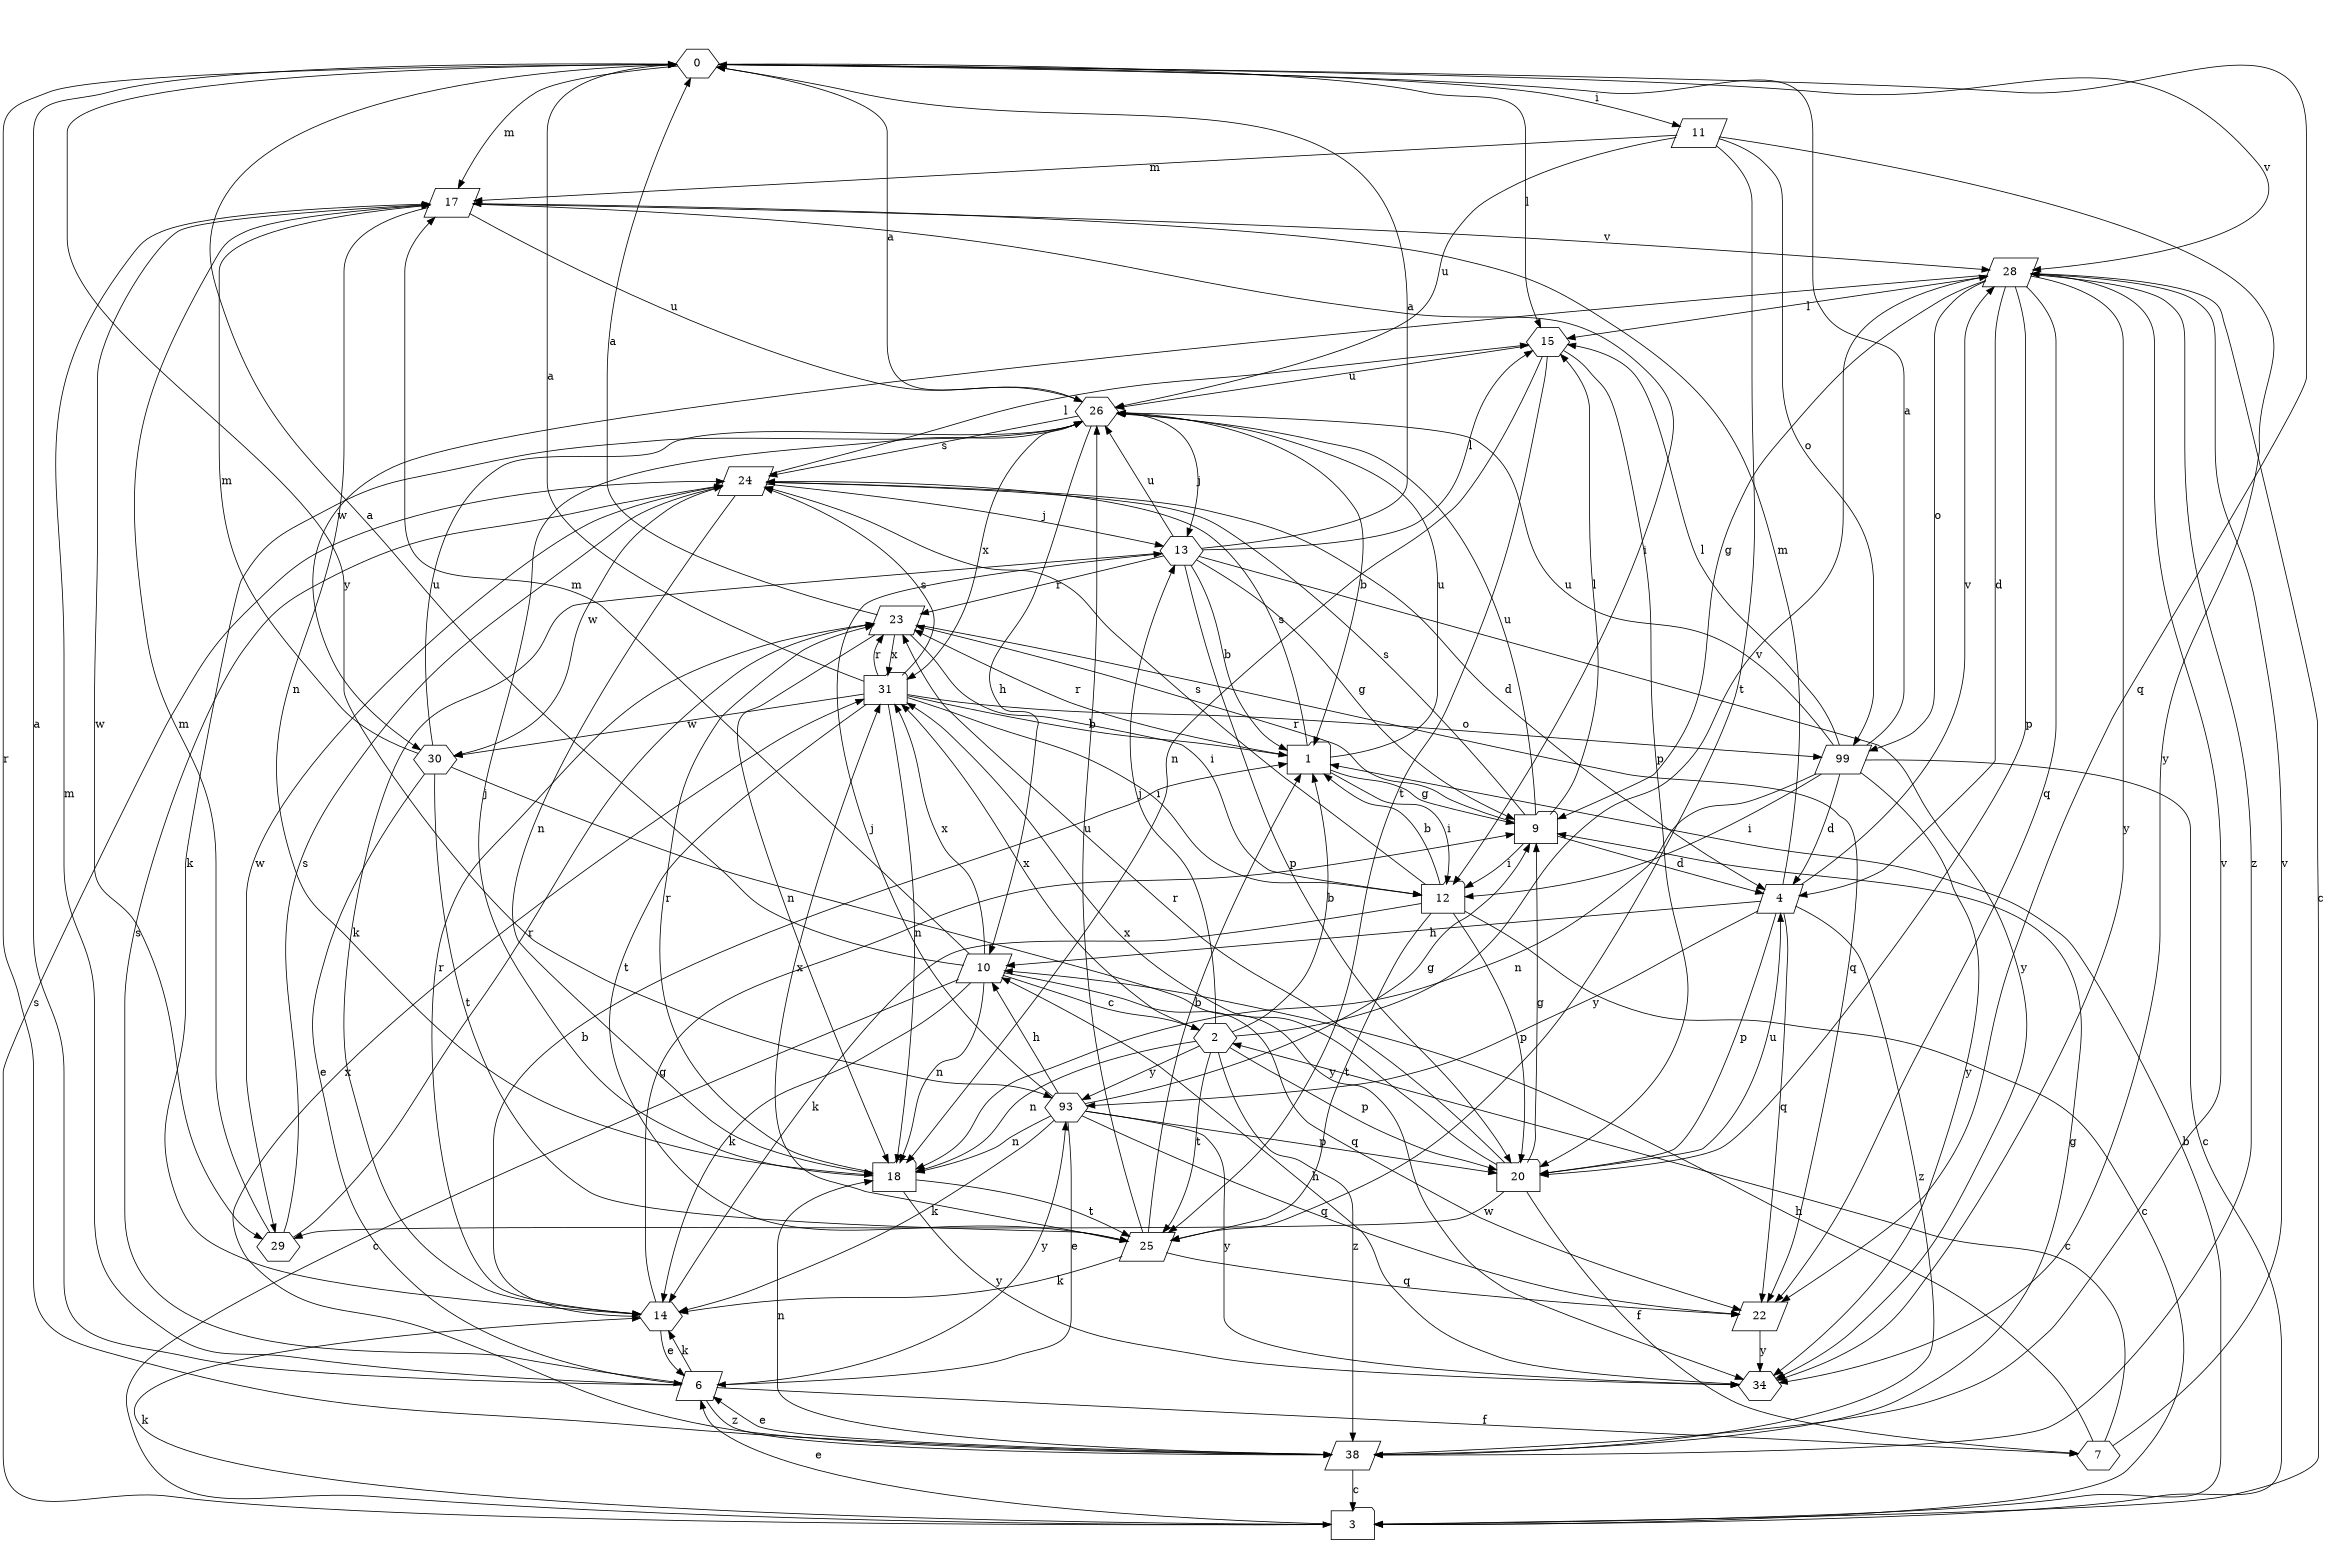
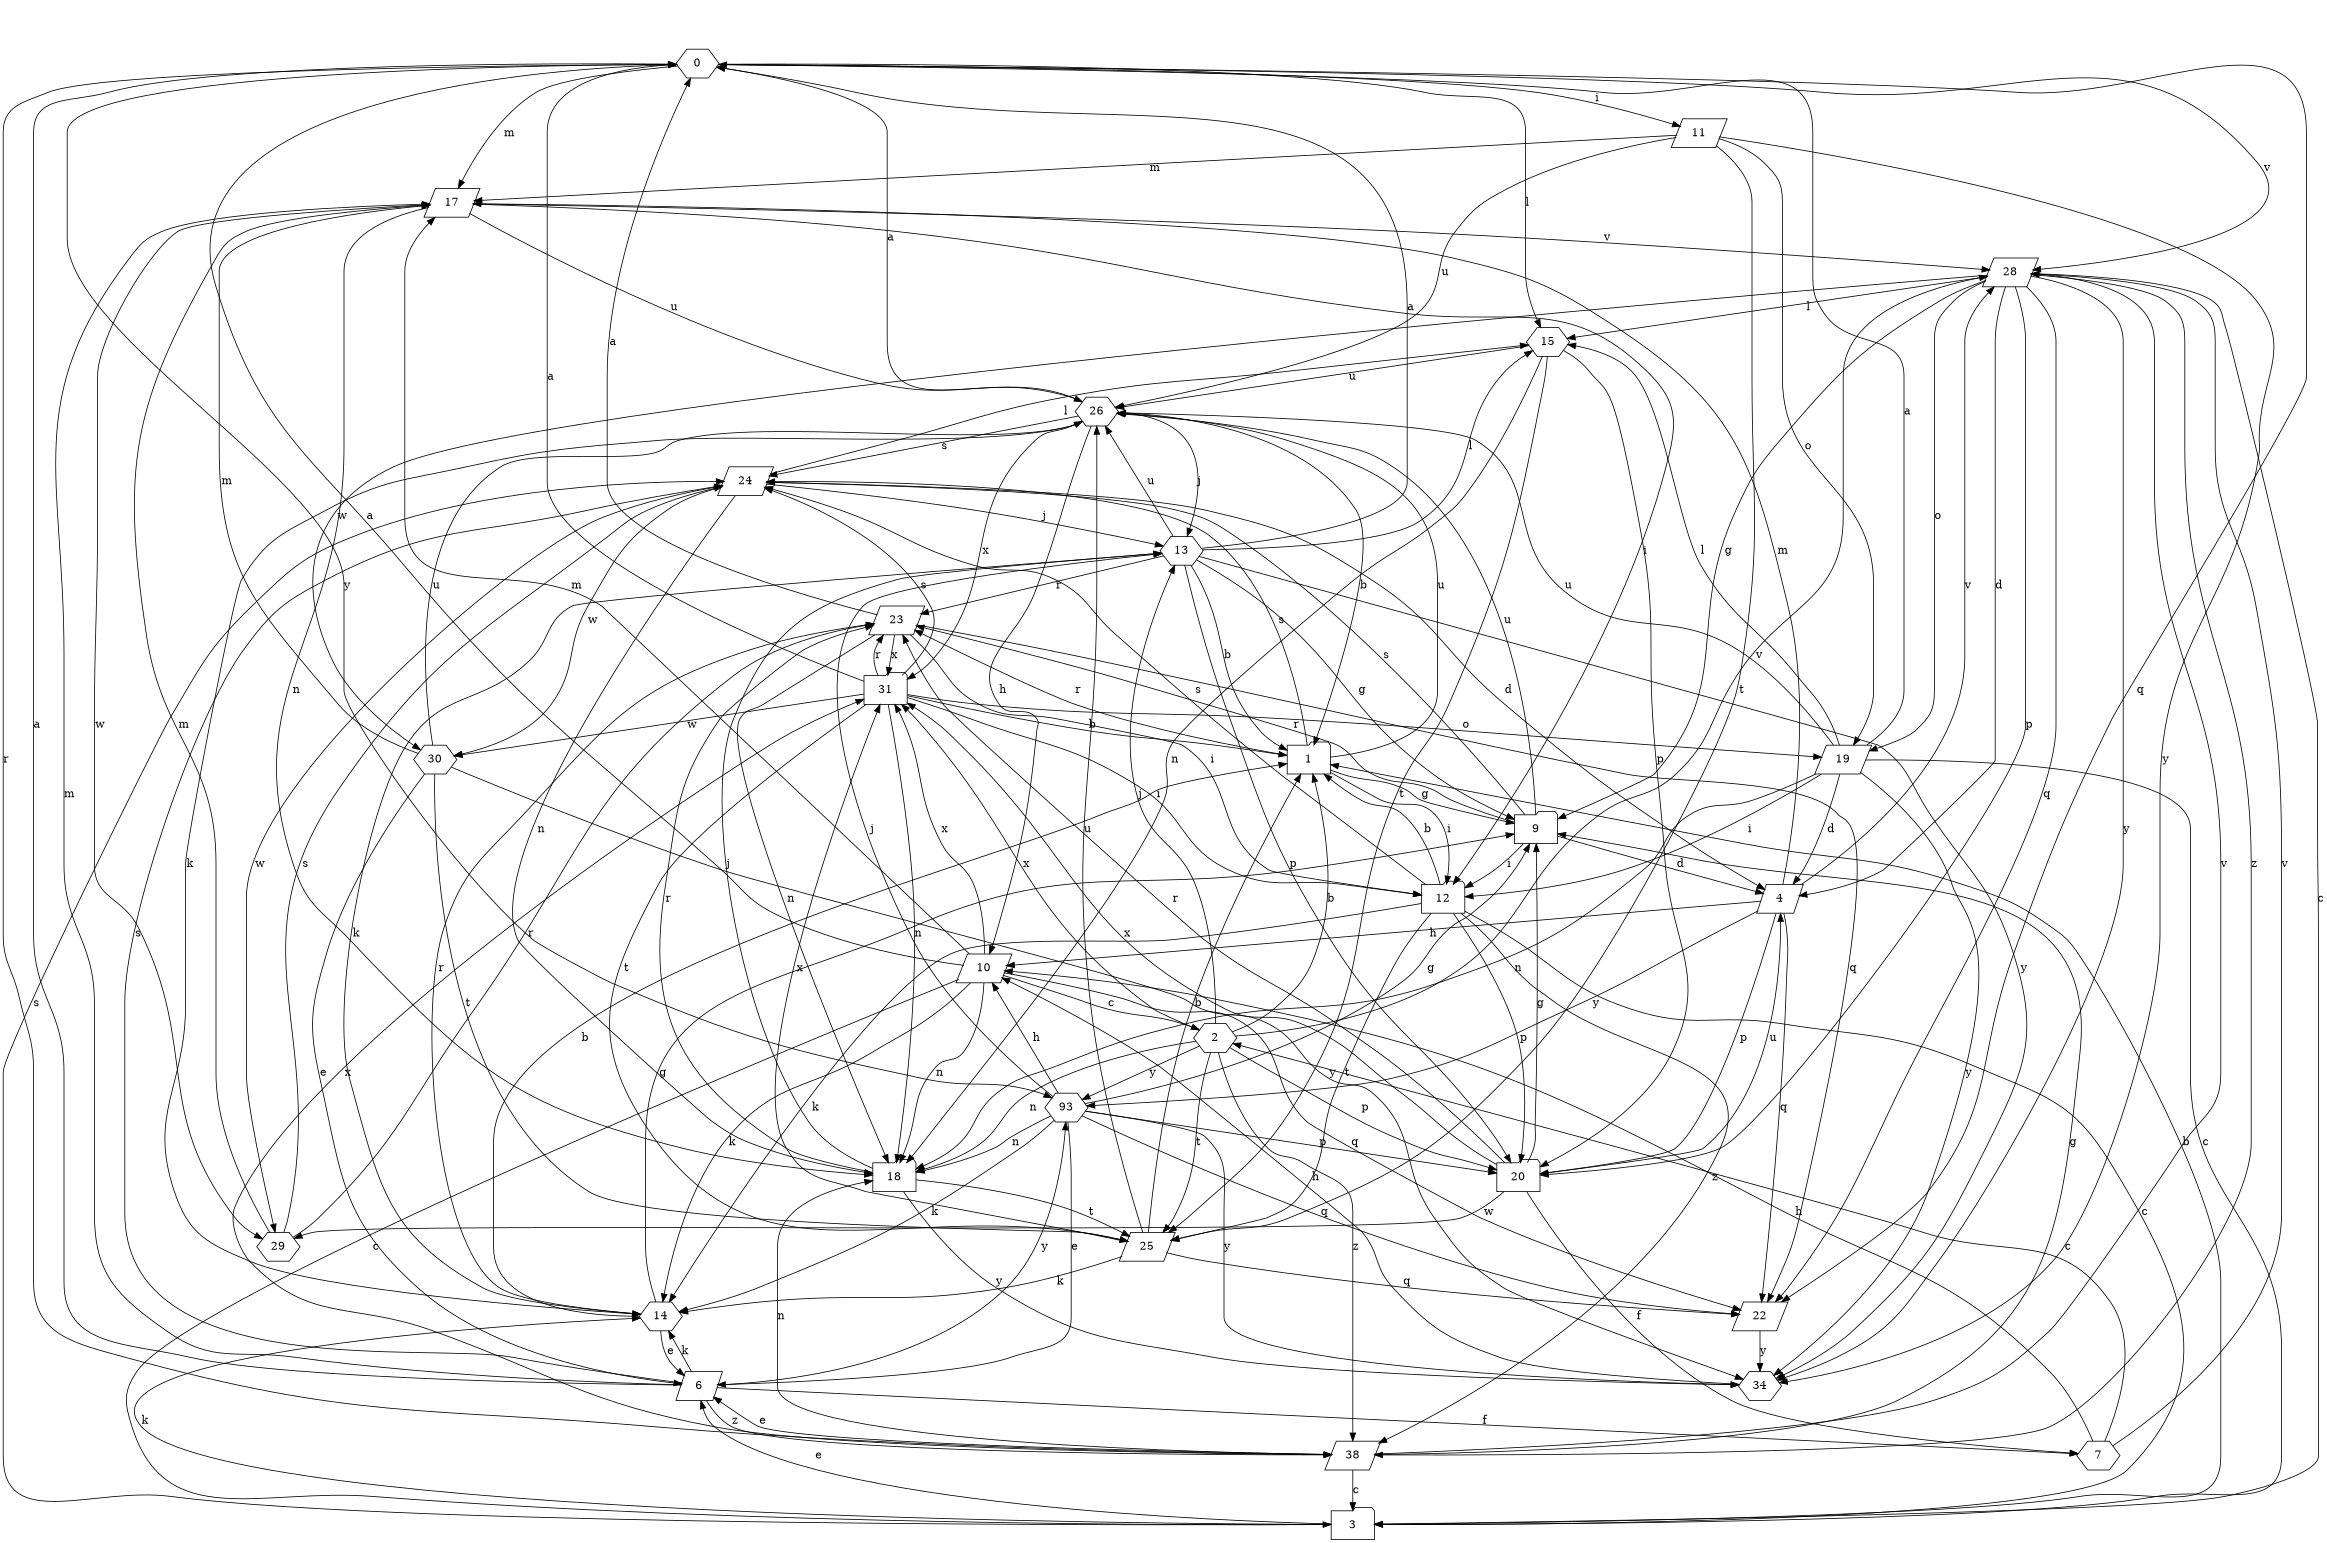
(1593, 590) -> none
(509, 692) -> (726, 750)
(1843, 760) -> (1843, 760)
(1900, 1379) -> (1702, 1180)
